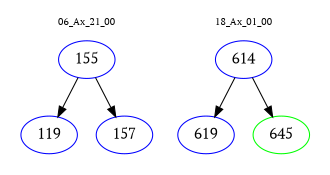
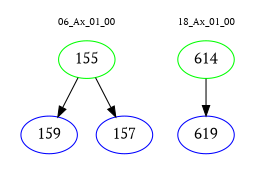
(87, 22) -> (87, 22)
(87, 60) -> (87, 60)
(244, 60) -> (206, 60)
(49, 135) -> (49, 135)
(281, 135) -> none
